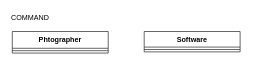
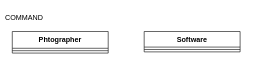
(30, 18) -> (24, 18)
